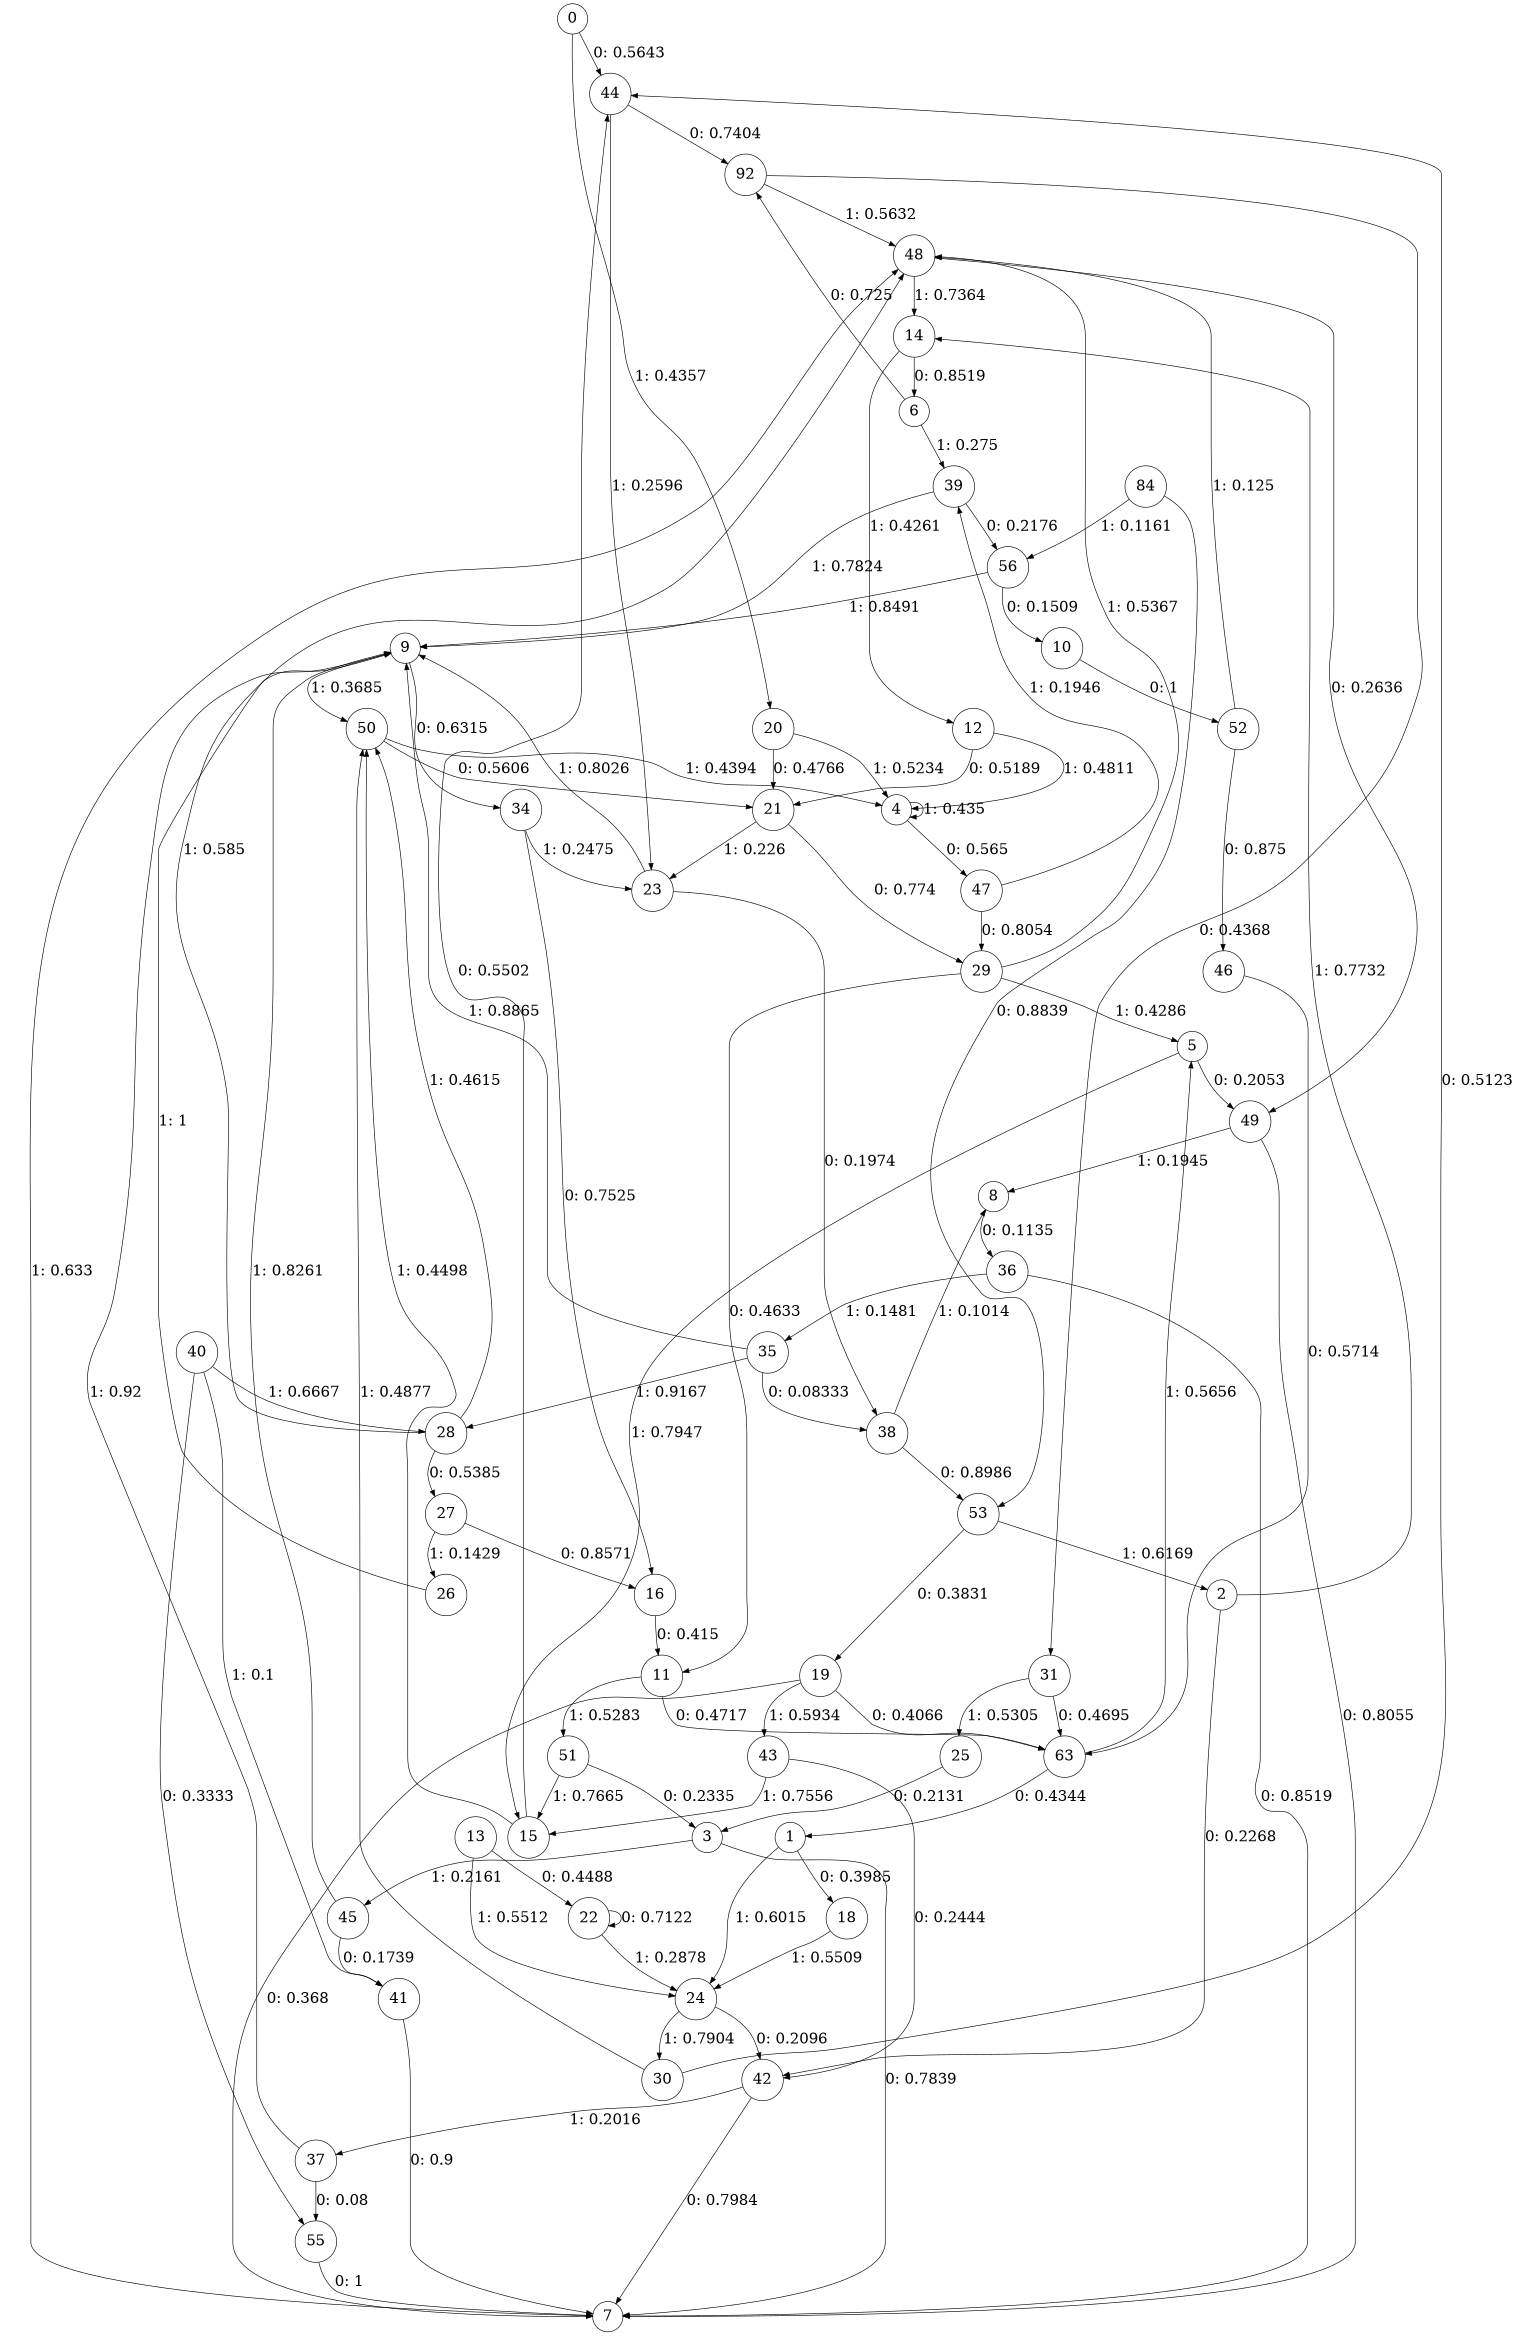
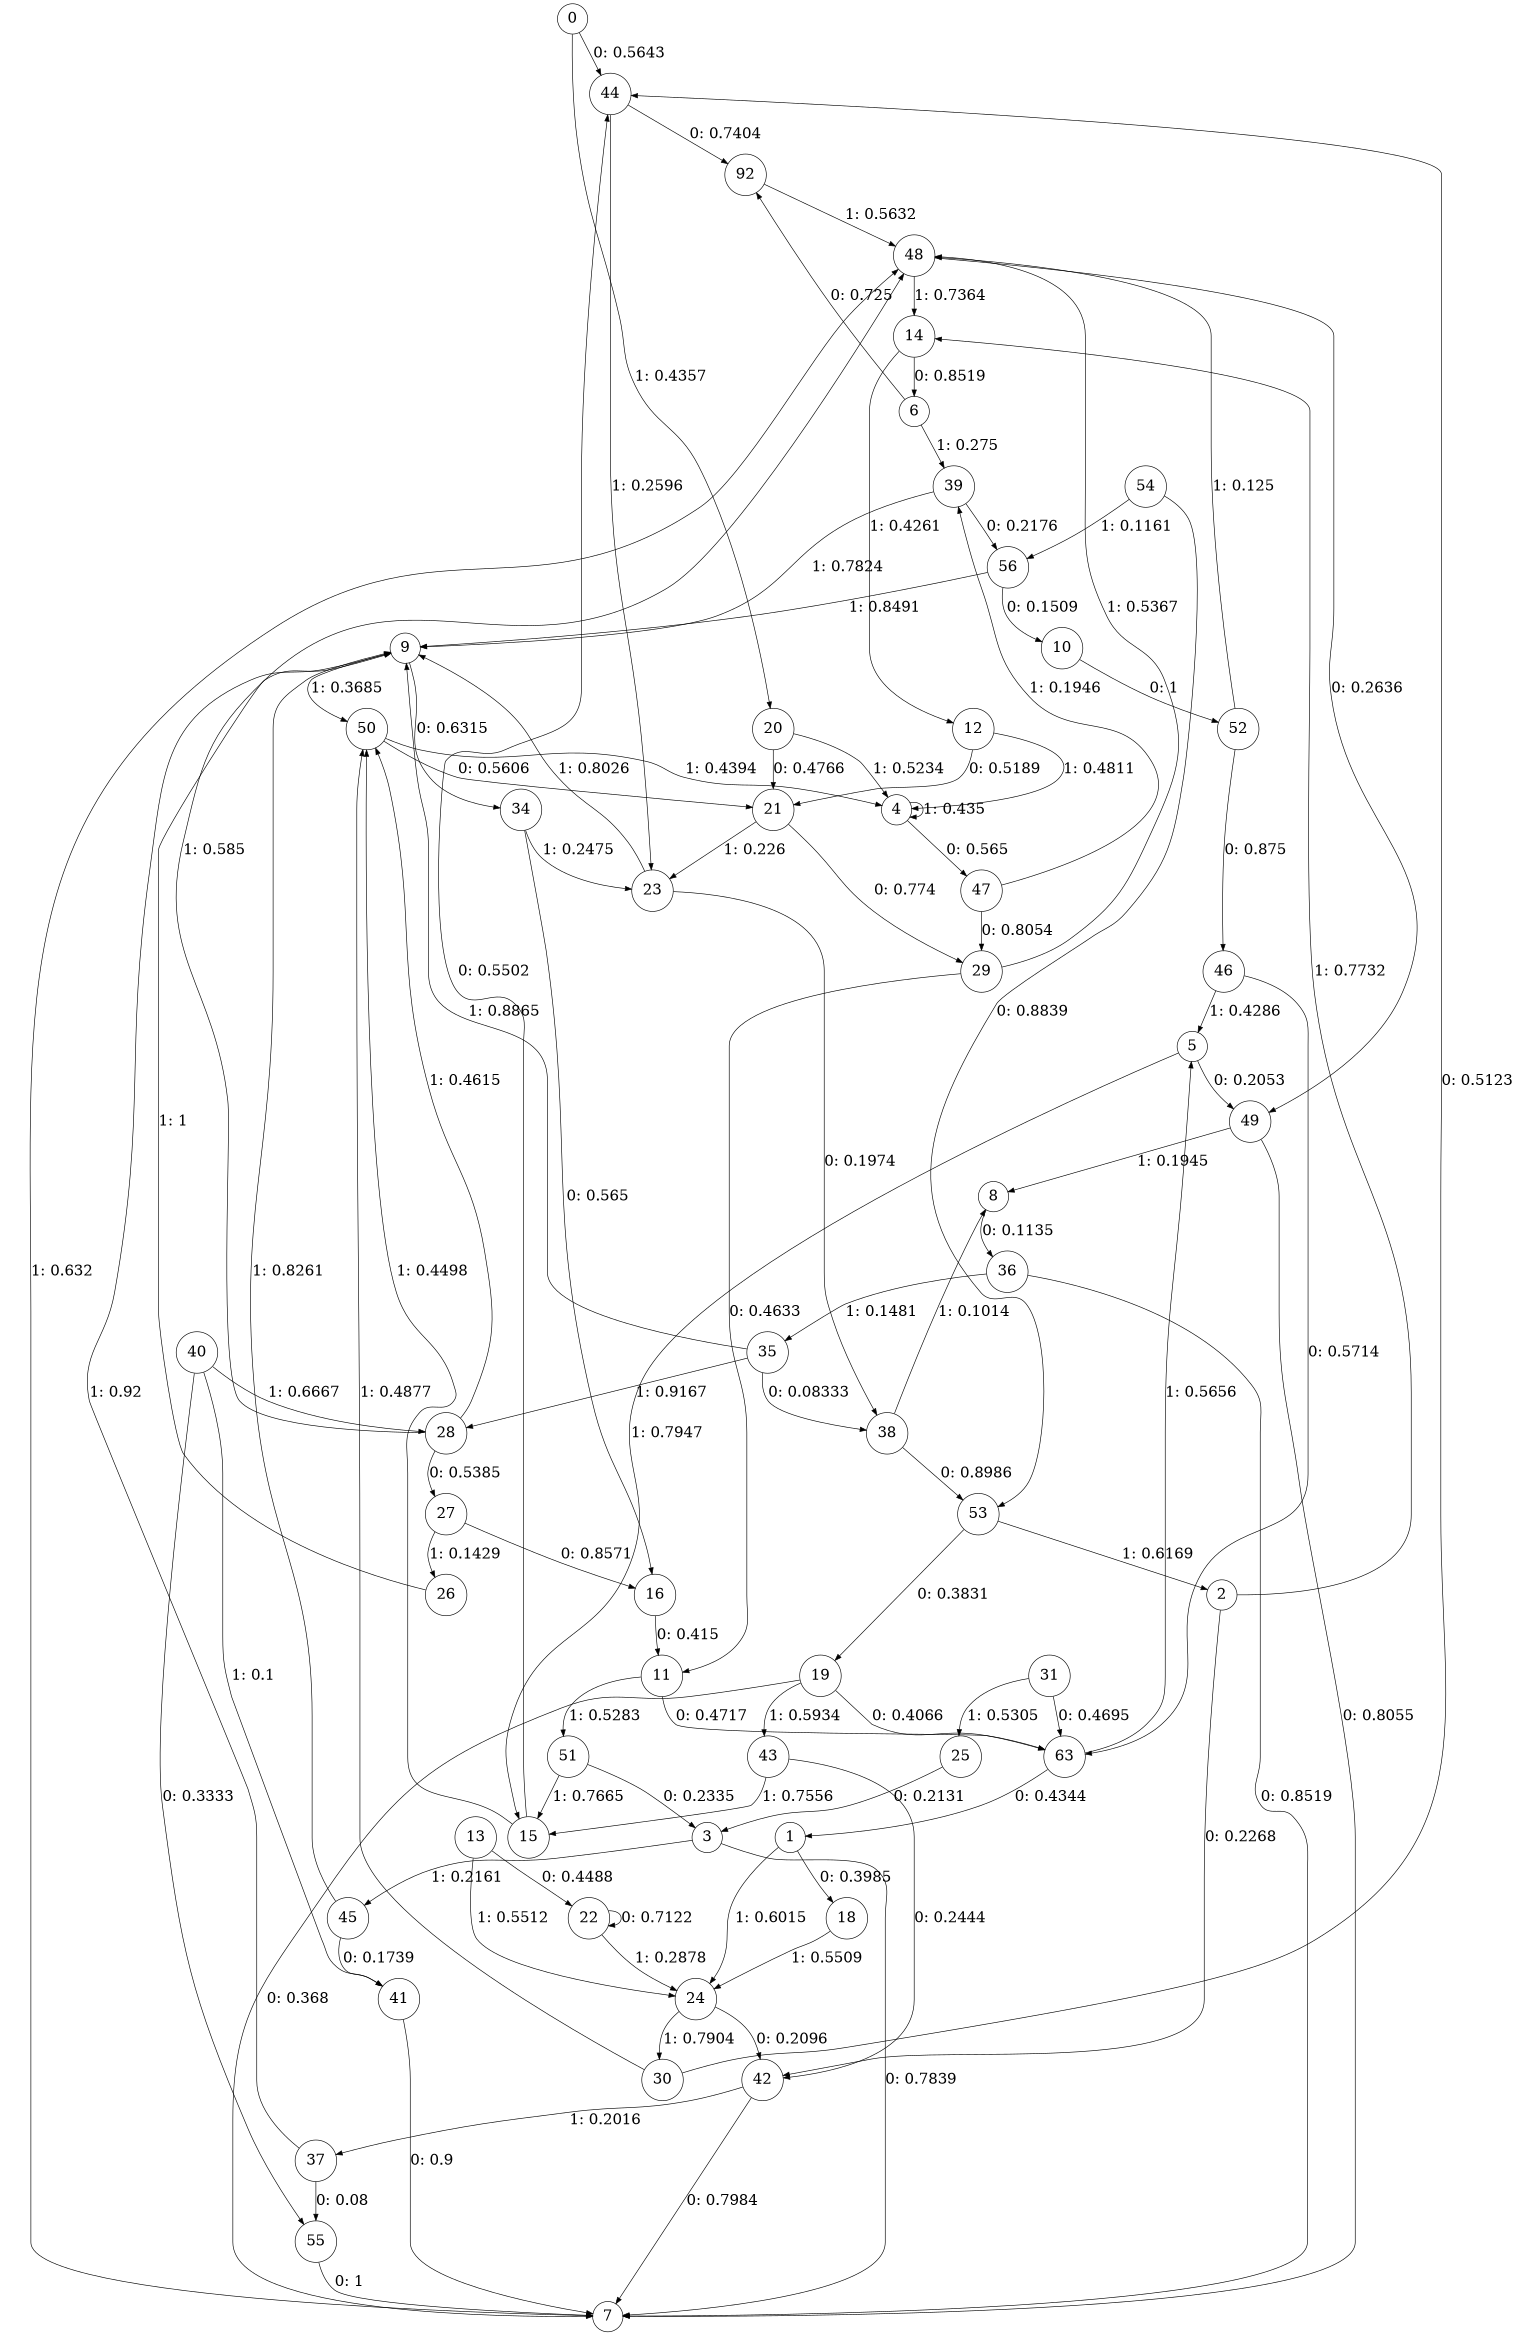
(1146, 487) -> (1146, 487)
(1417, 695) -> none
(1087, 1008) -> (1208, 1009)
(607, 1197) -> (607, 1197)
(71, 1272) -> (71, 1272)
